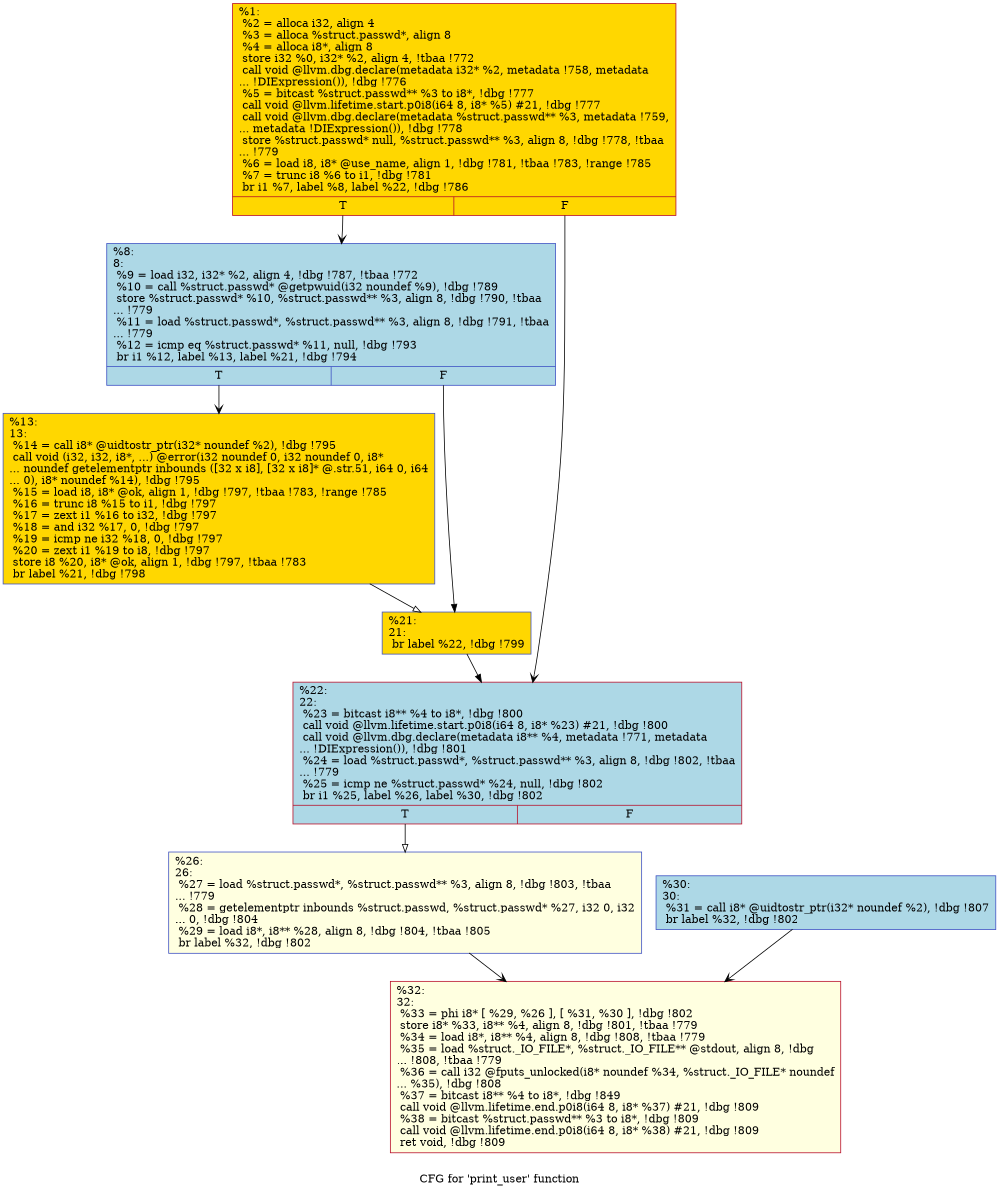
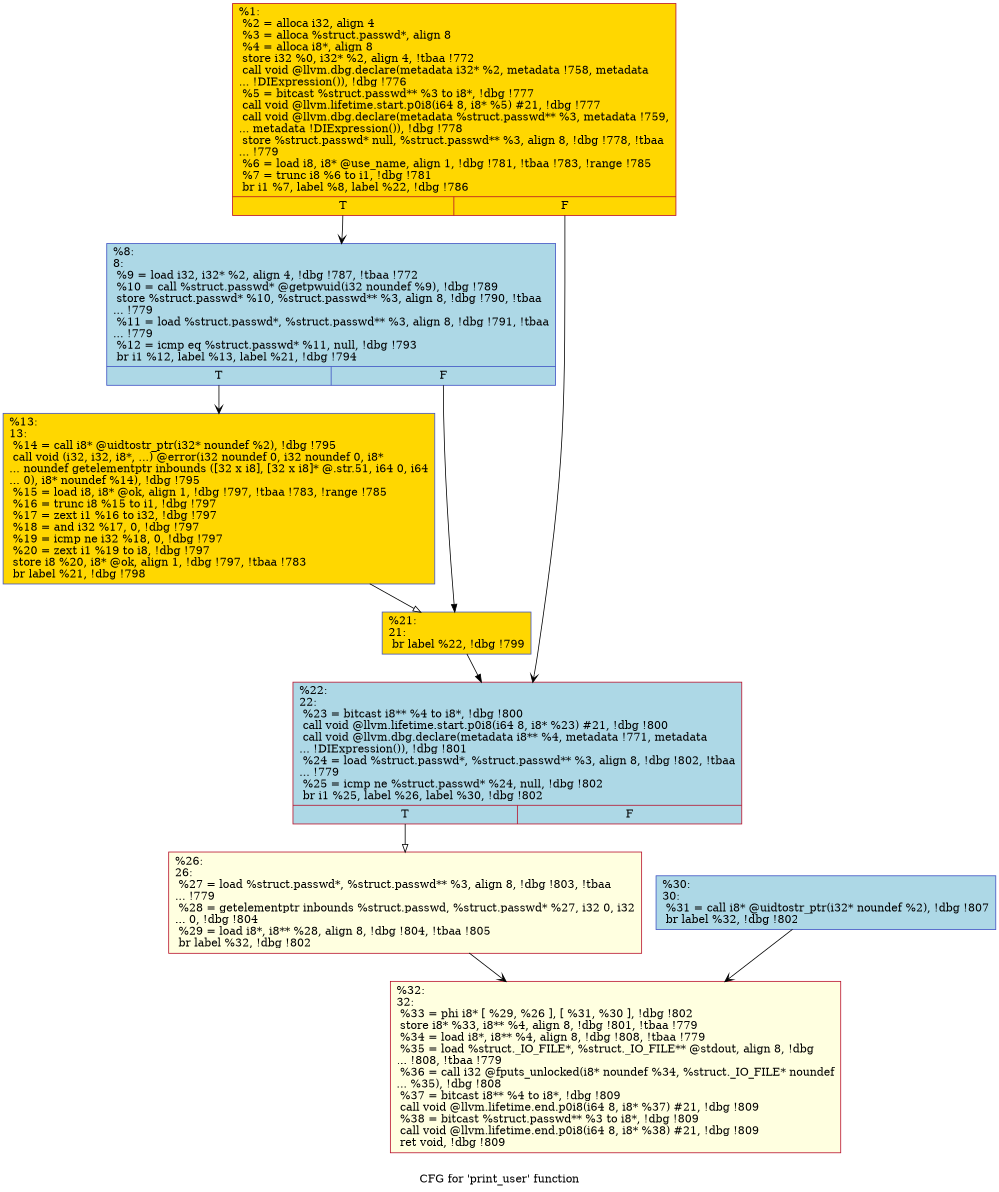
(405, 903) -> (405, 903)
(509, 1096) -> (509, 1096)
